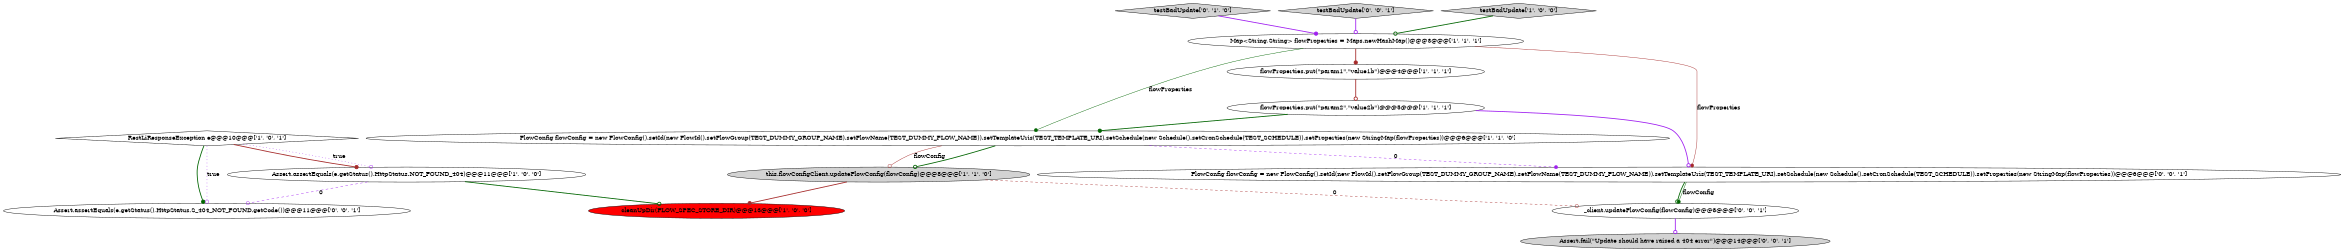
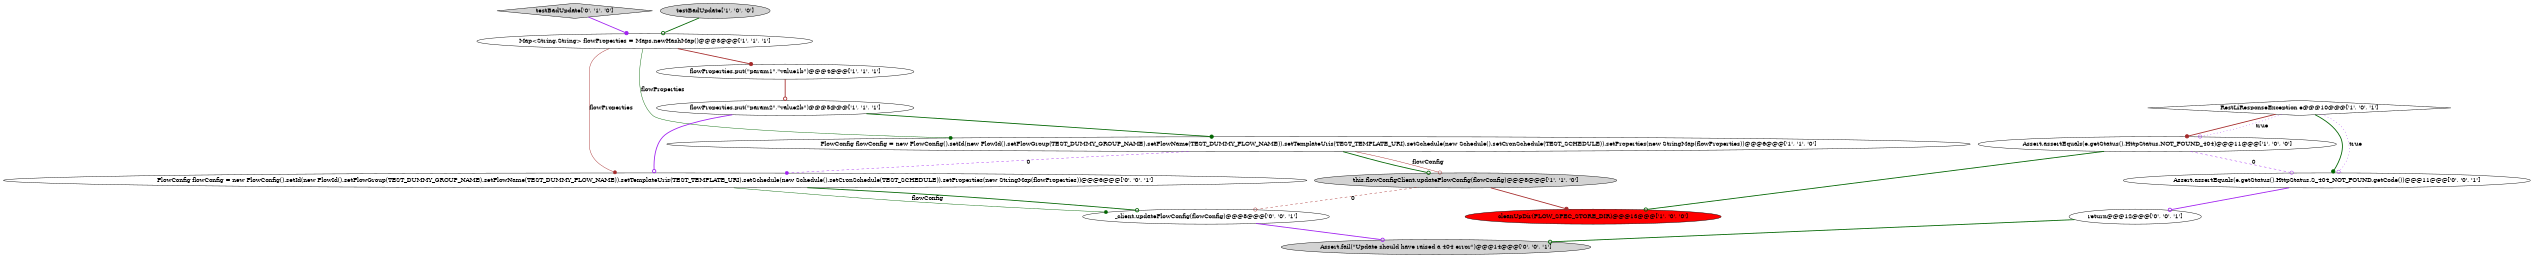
(1356, 11) -> none
(1519, 11) -> (715, 11)
none -> (2135, 217)
